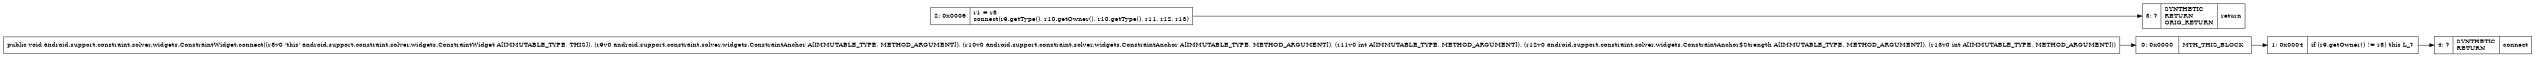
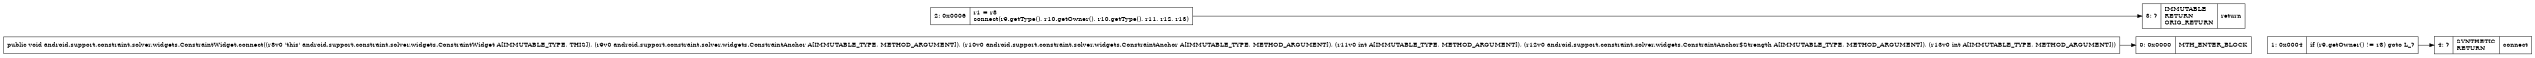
(2184, 9) -> (2186, 9)
(2213, 45) -> (2213, 45)
(2257, 45) -> none
(2362, 45) -> (2362, 45)
